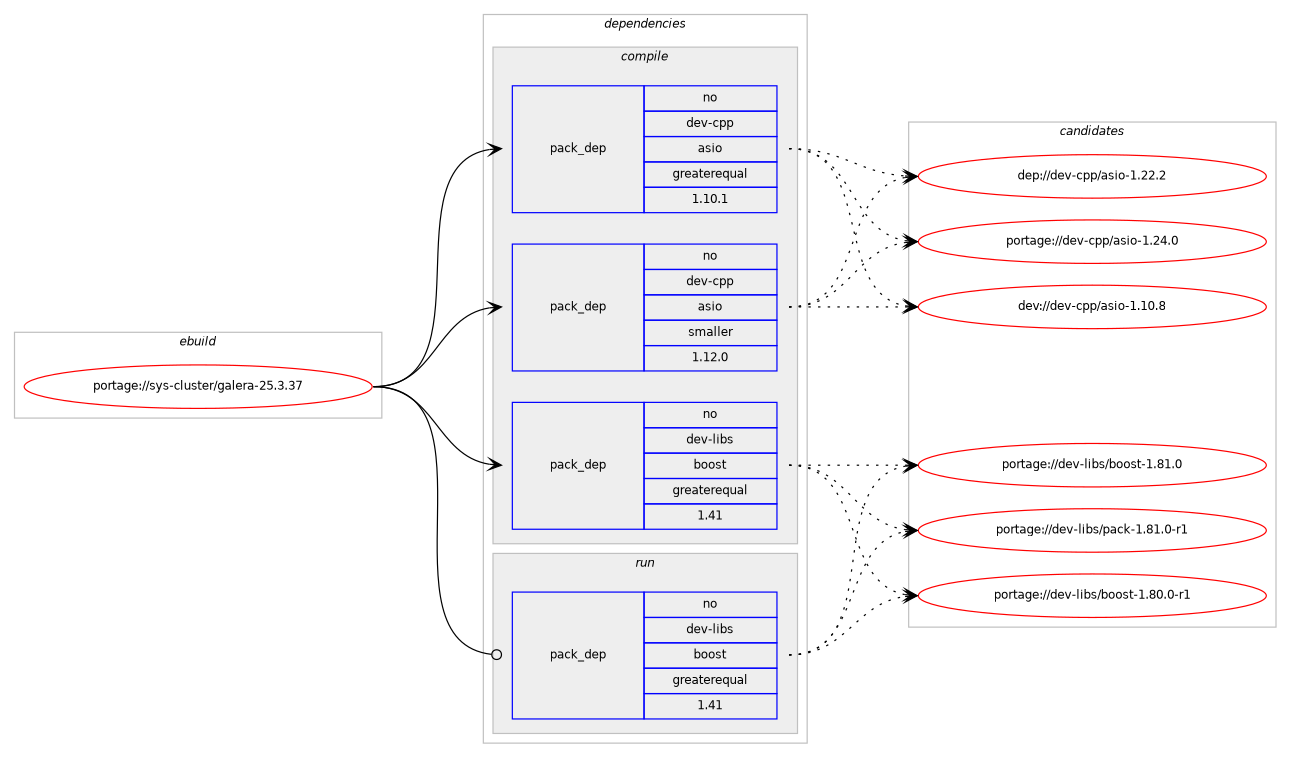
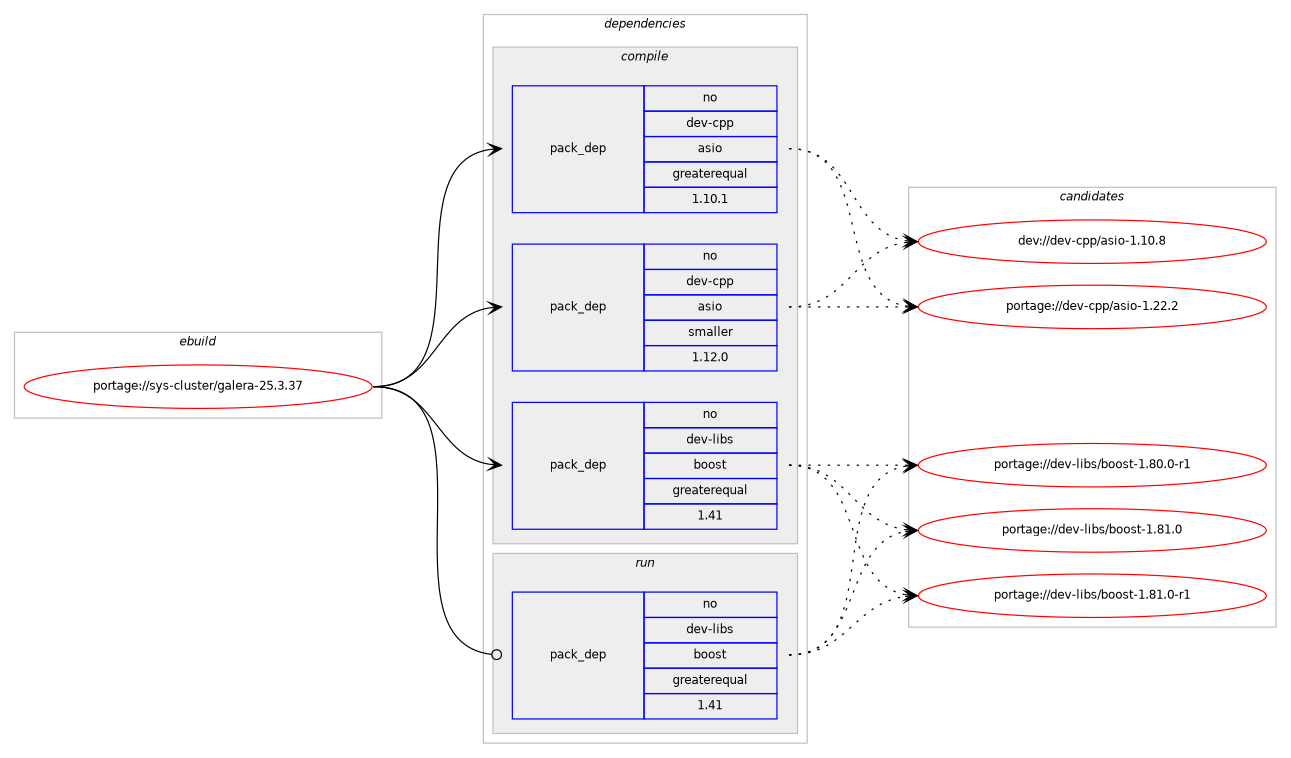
(1092, 176) -> (1092, 307)
(1092, 242) -> none
(1092, 530) -> (1092, 596)
